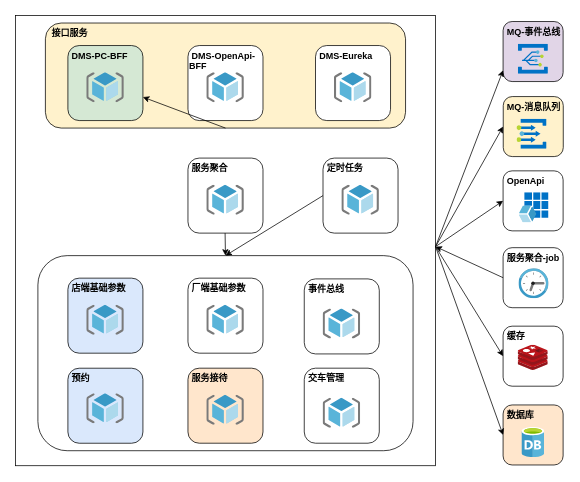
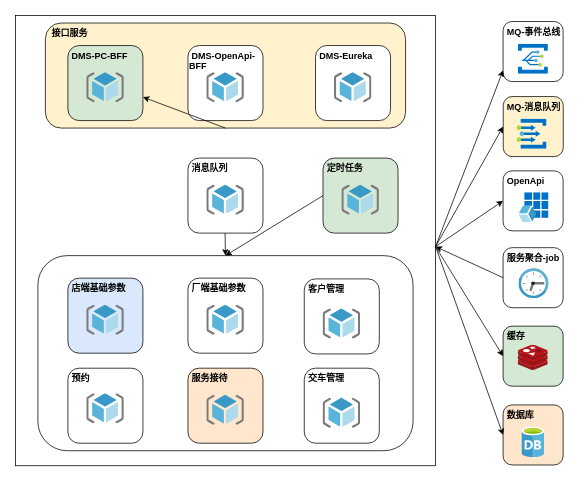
(530, 32) -> (530, 32)
(207, 169) -> (207, 169)
(342, 169) -> (342, 169)
(324, 289) -> (324, 289)
(513, 337) -> (513, 337)
(78, 379) -> (78, 379)
